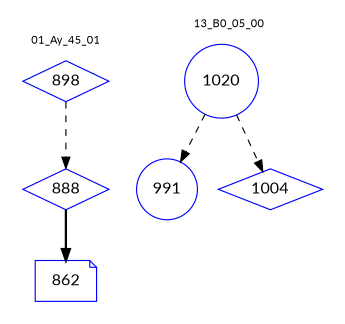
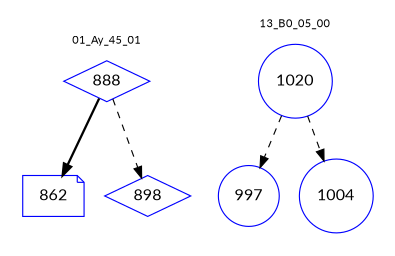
(66, 129) -> (125, 133)
(167, 189) -> (249, 196)
(270, 189) -> (336, 196)
